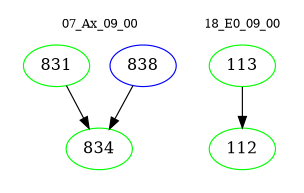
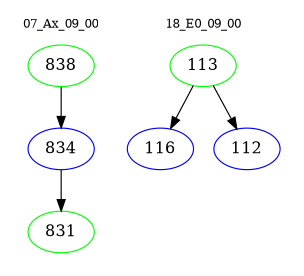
(143, 66) -> (61, 66)
(75, 102) -> (61, 185)
(99, 149) -> (61, 149)
none -> (160, 149)
(242, 149) -> (247, 149)
